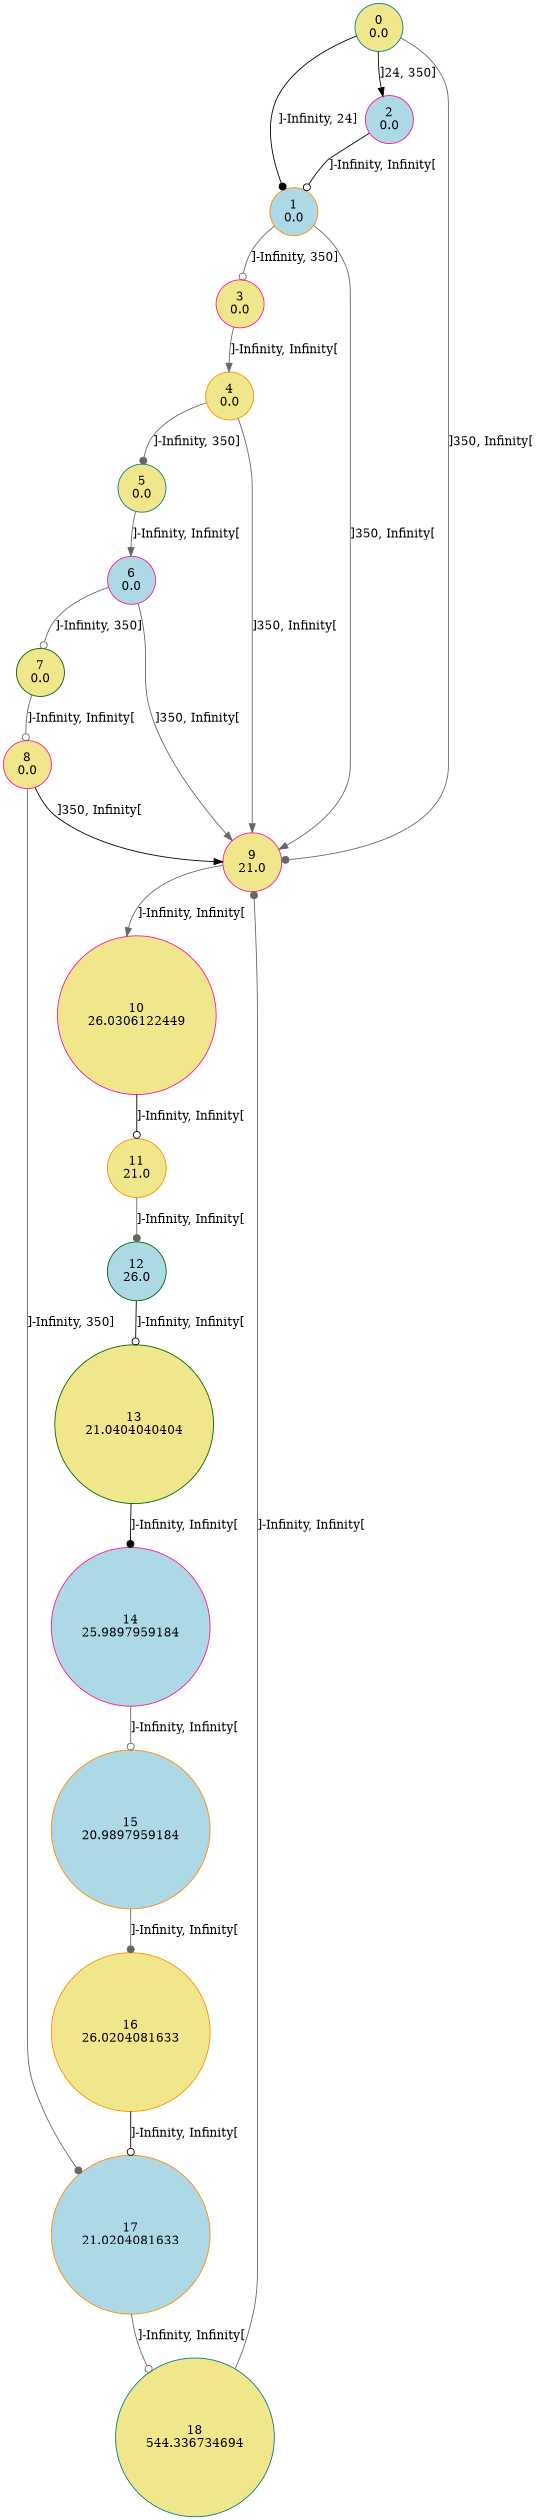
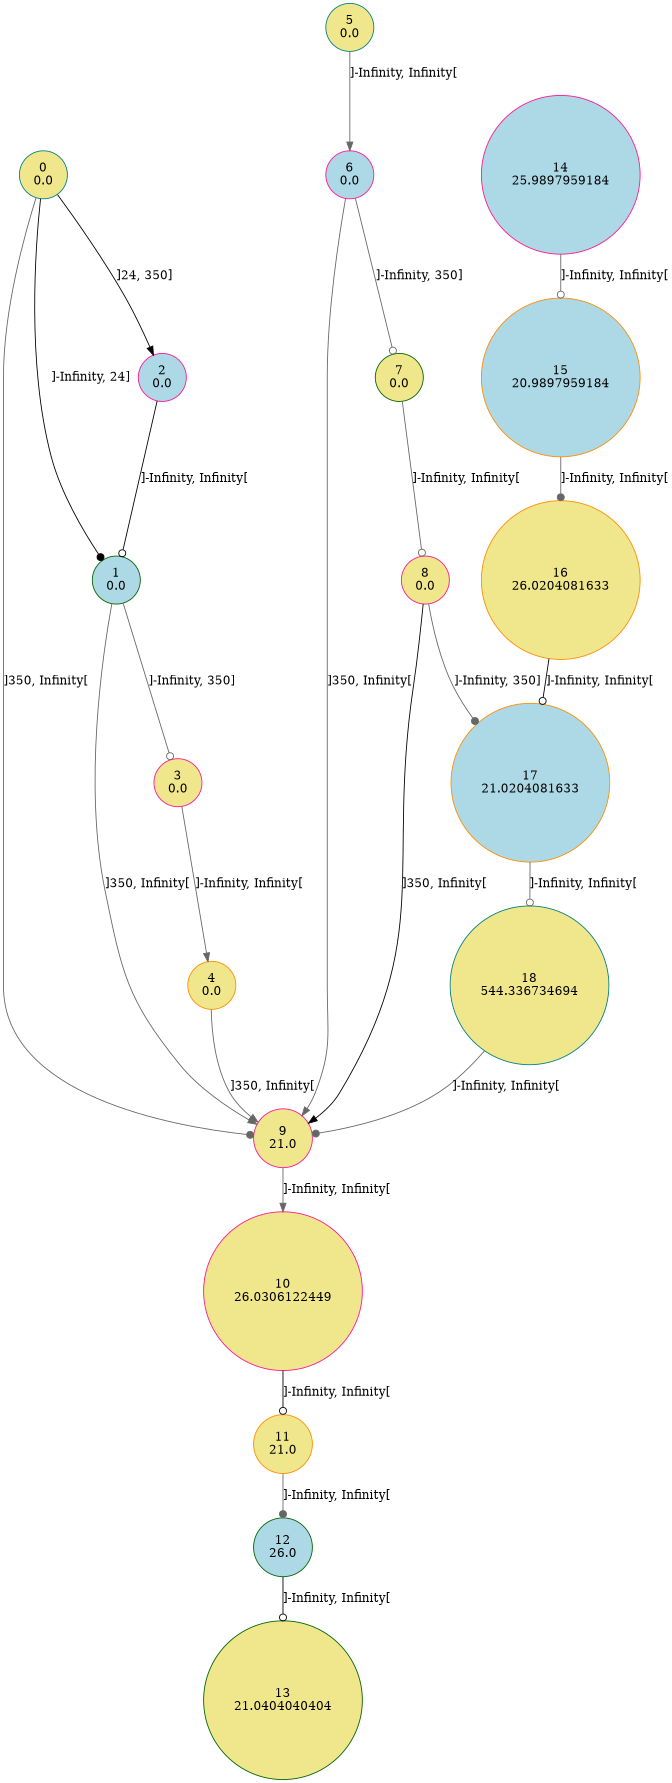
(294, 212) -> (116, 580)
(168, 422) -> none
(131, 1522) -> none
